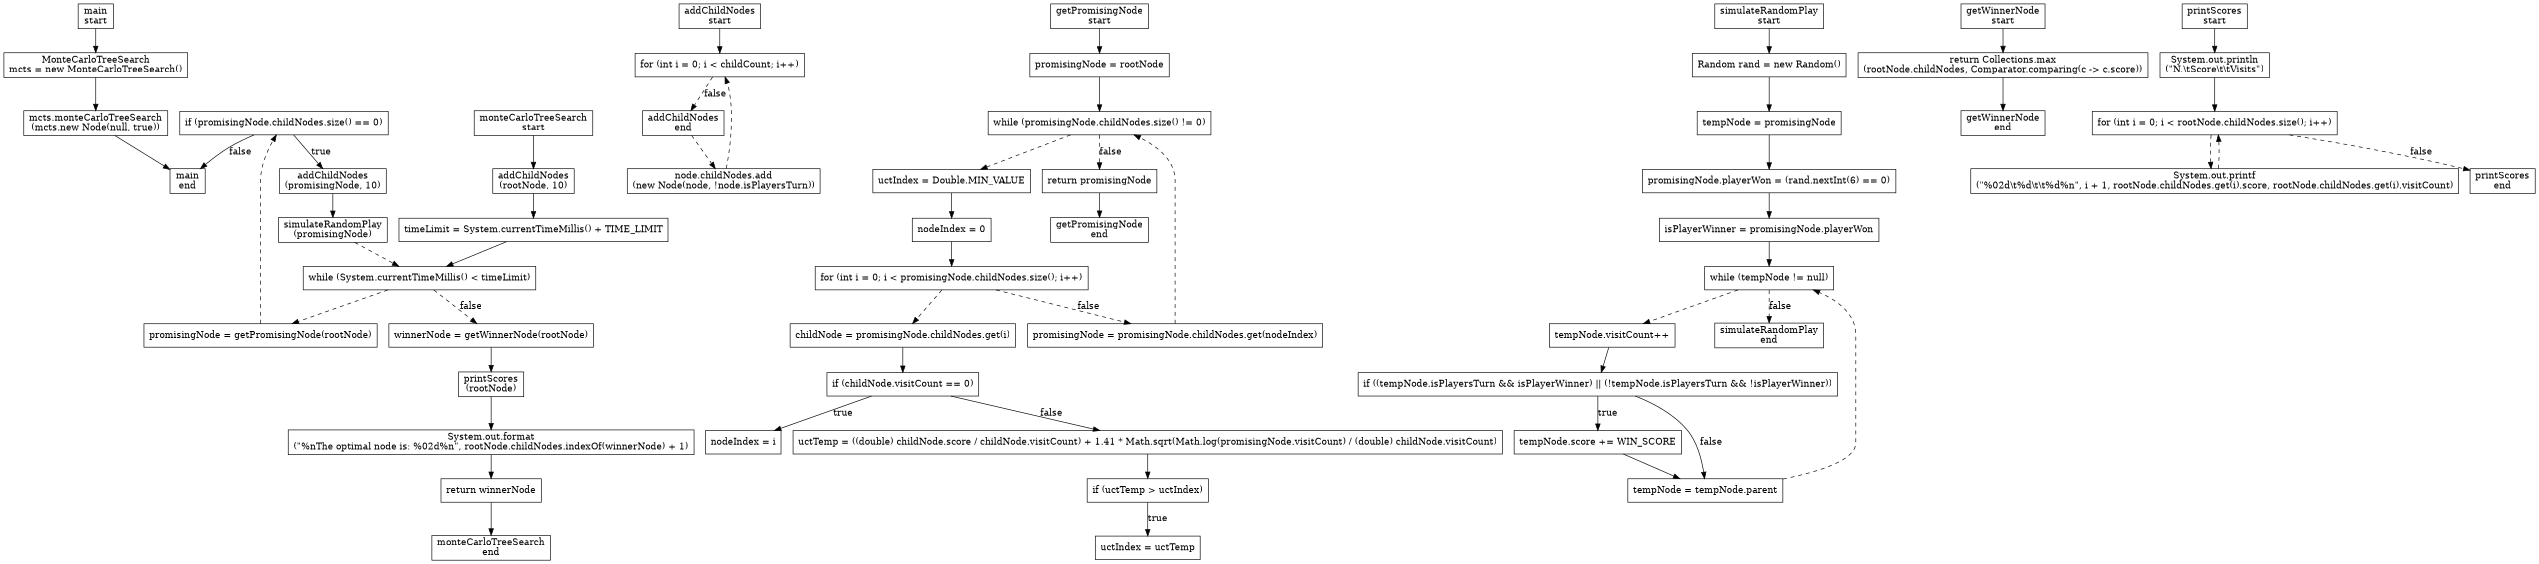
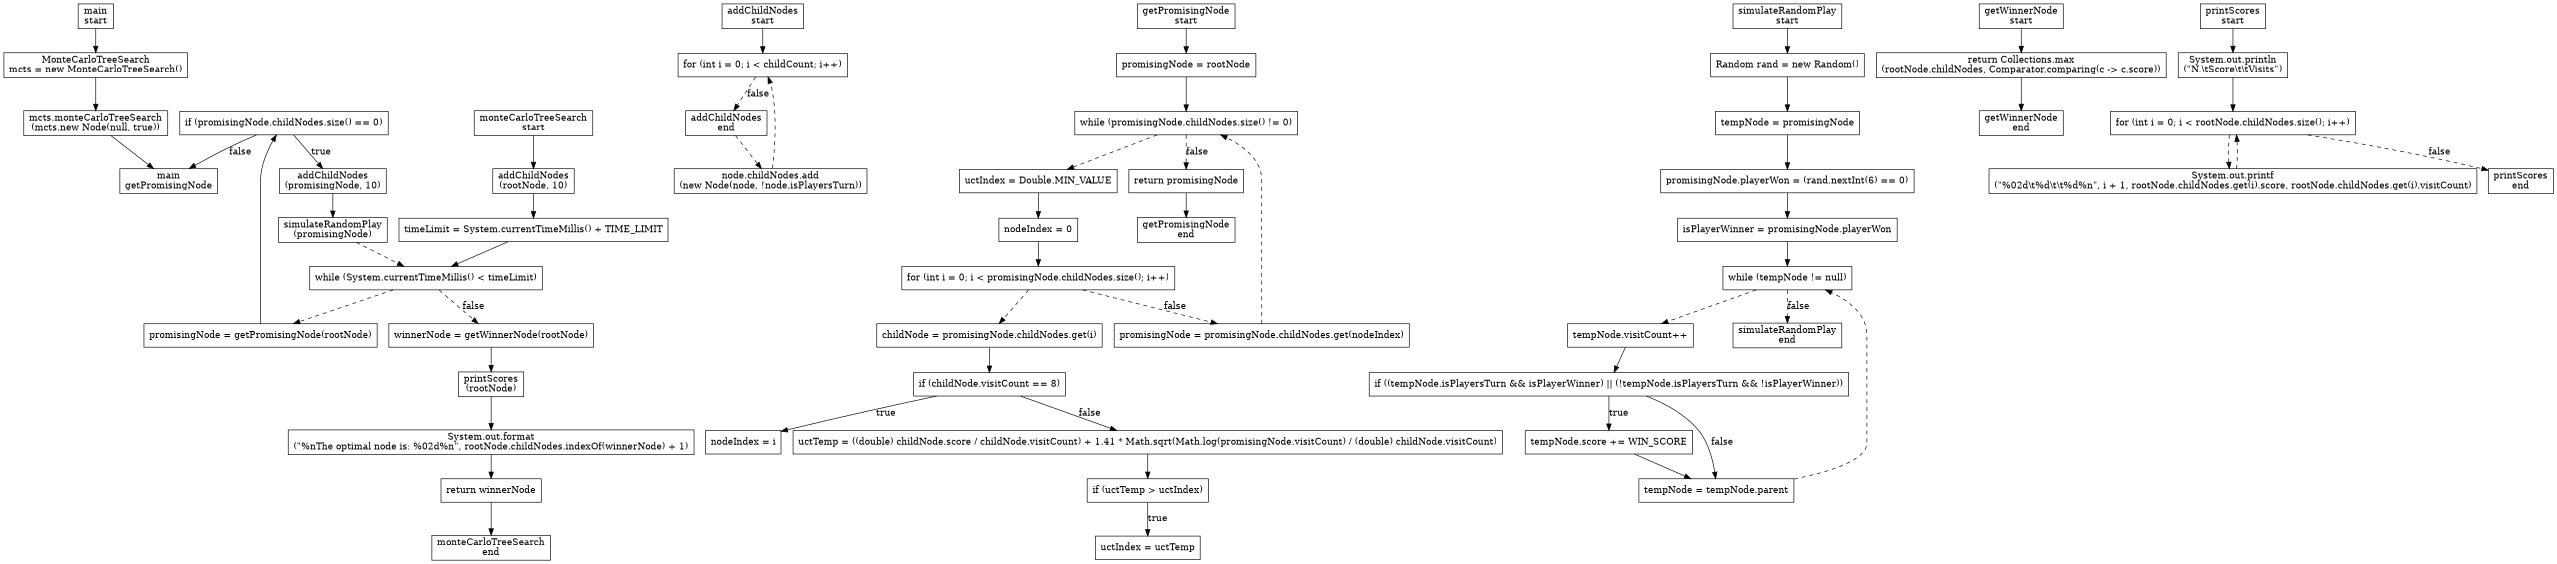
(188, 181) -> (169, 181)
(261, 231) -> (261, 231)
(903, 384) -> (989, 384)
